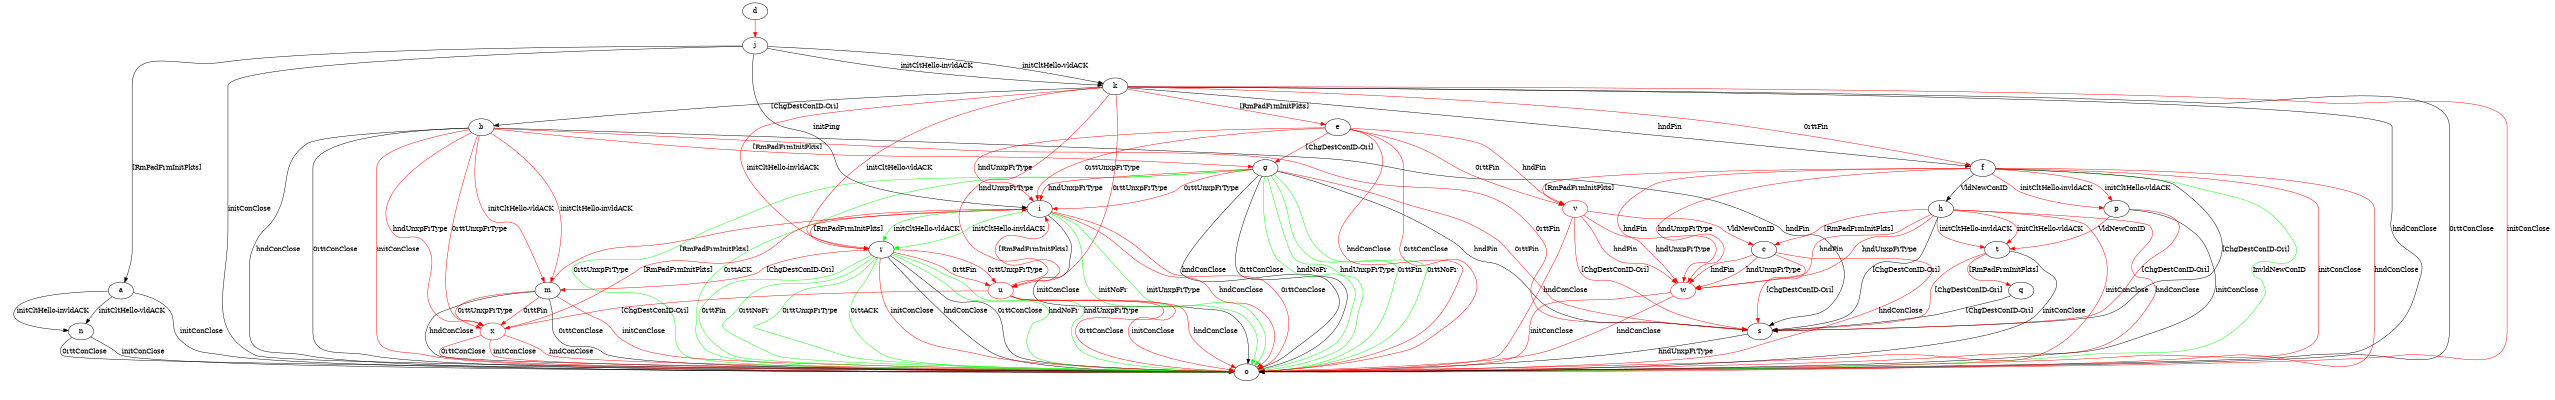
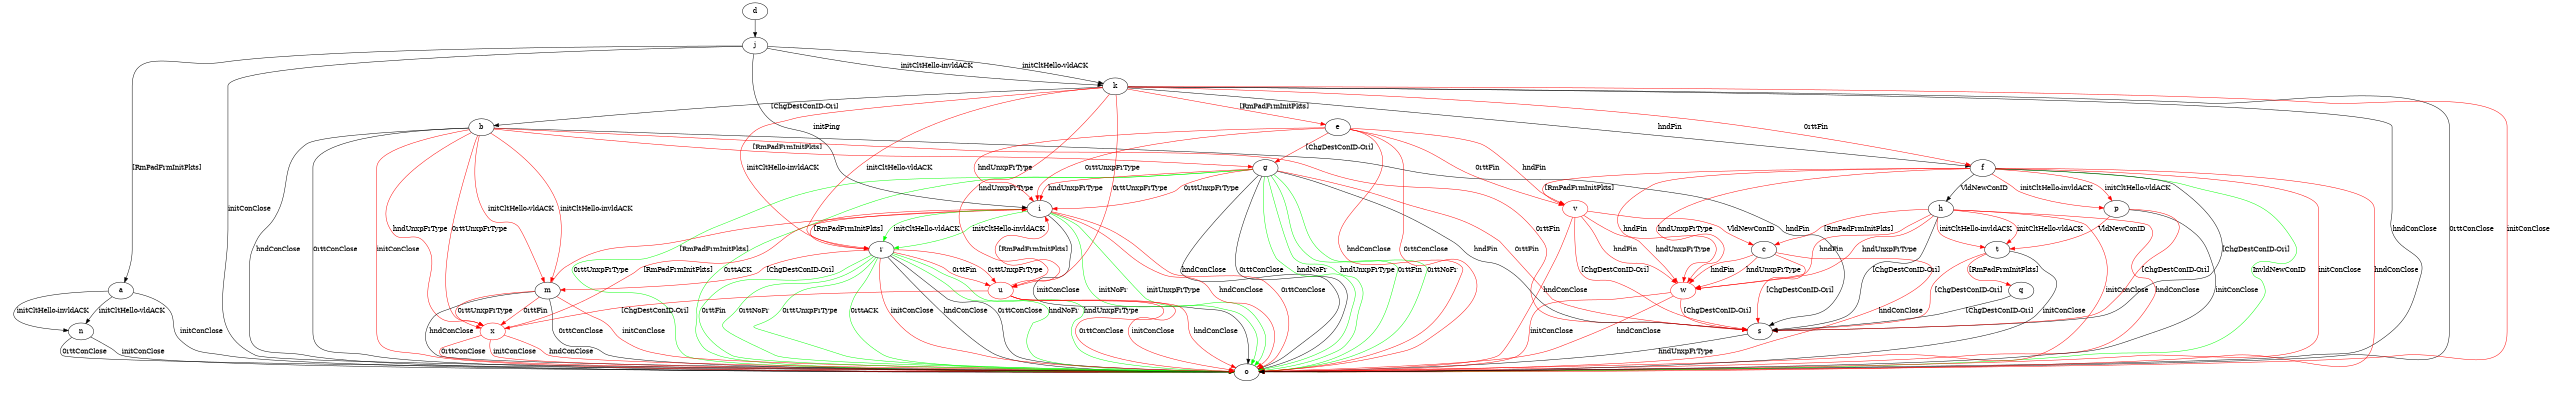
(755, 26) -> (755, 26)
none -> (1704, 324)
